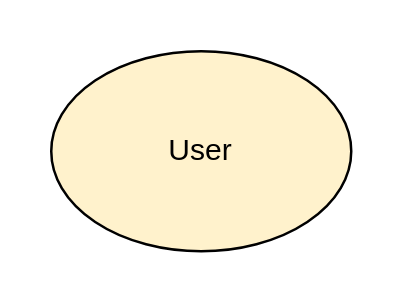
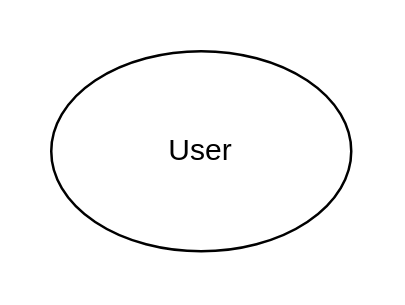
(201, 151) -> (201, 151)
